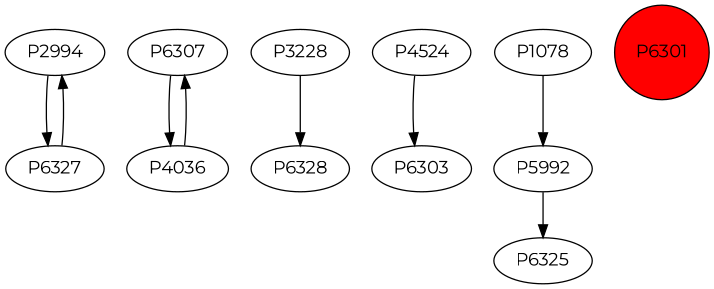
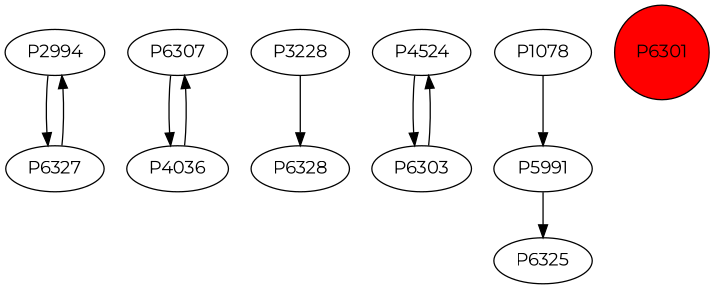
none -> (430, 117)
(543, 169) -> (543, 169)
